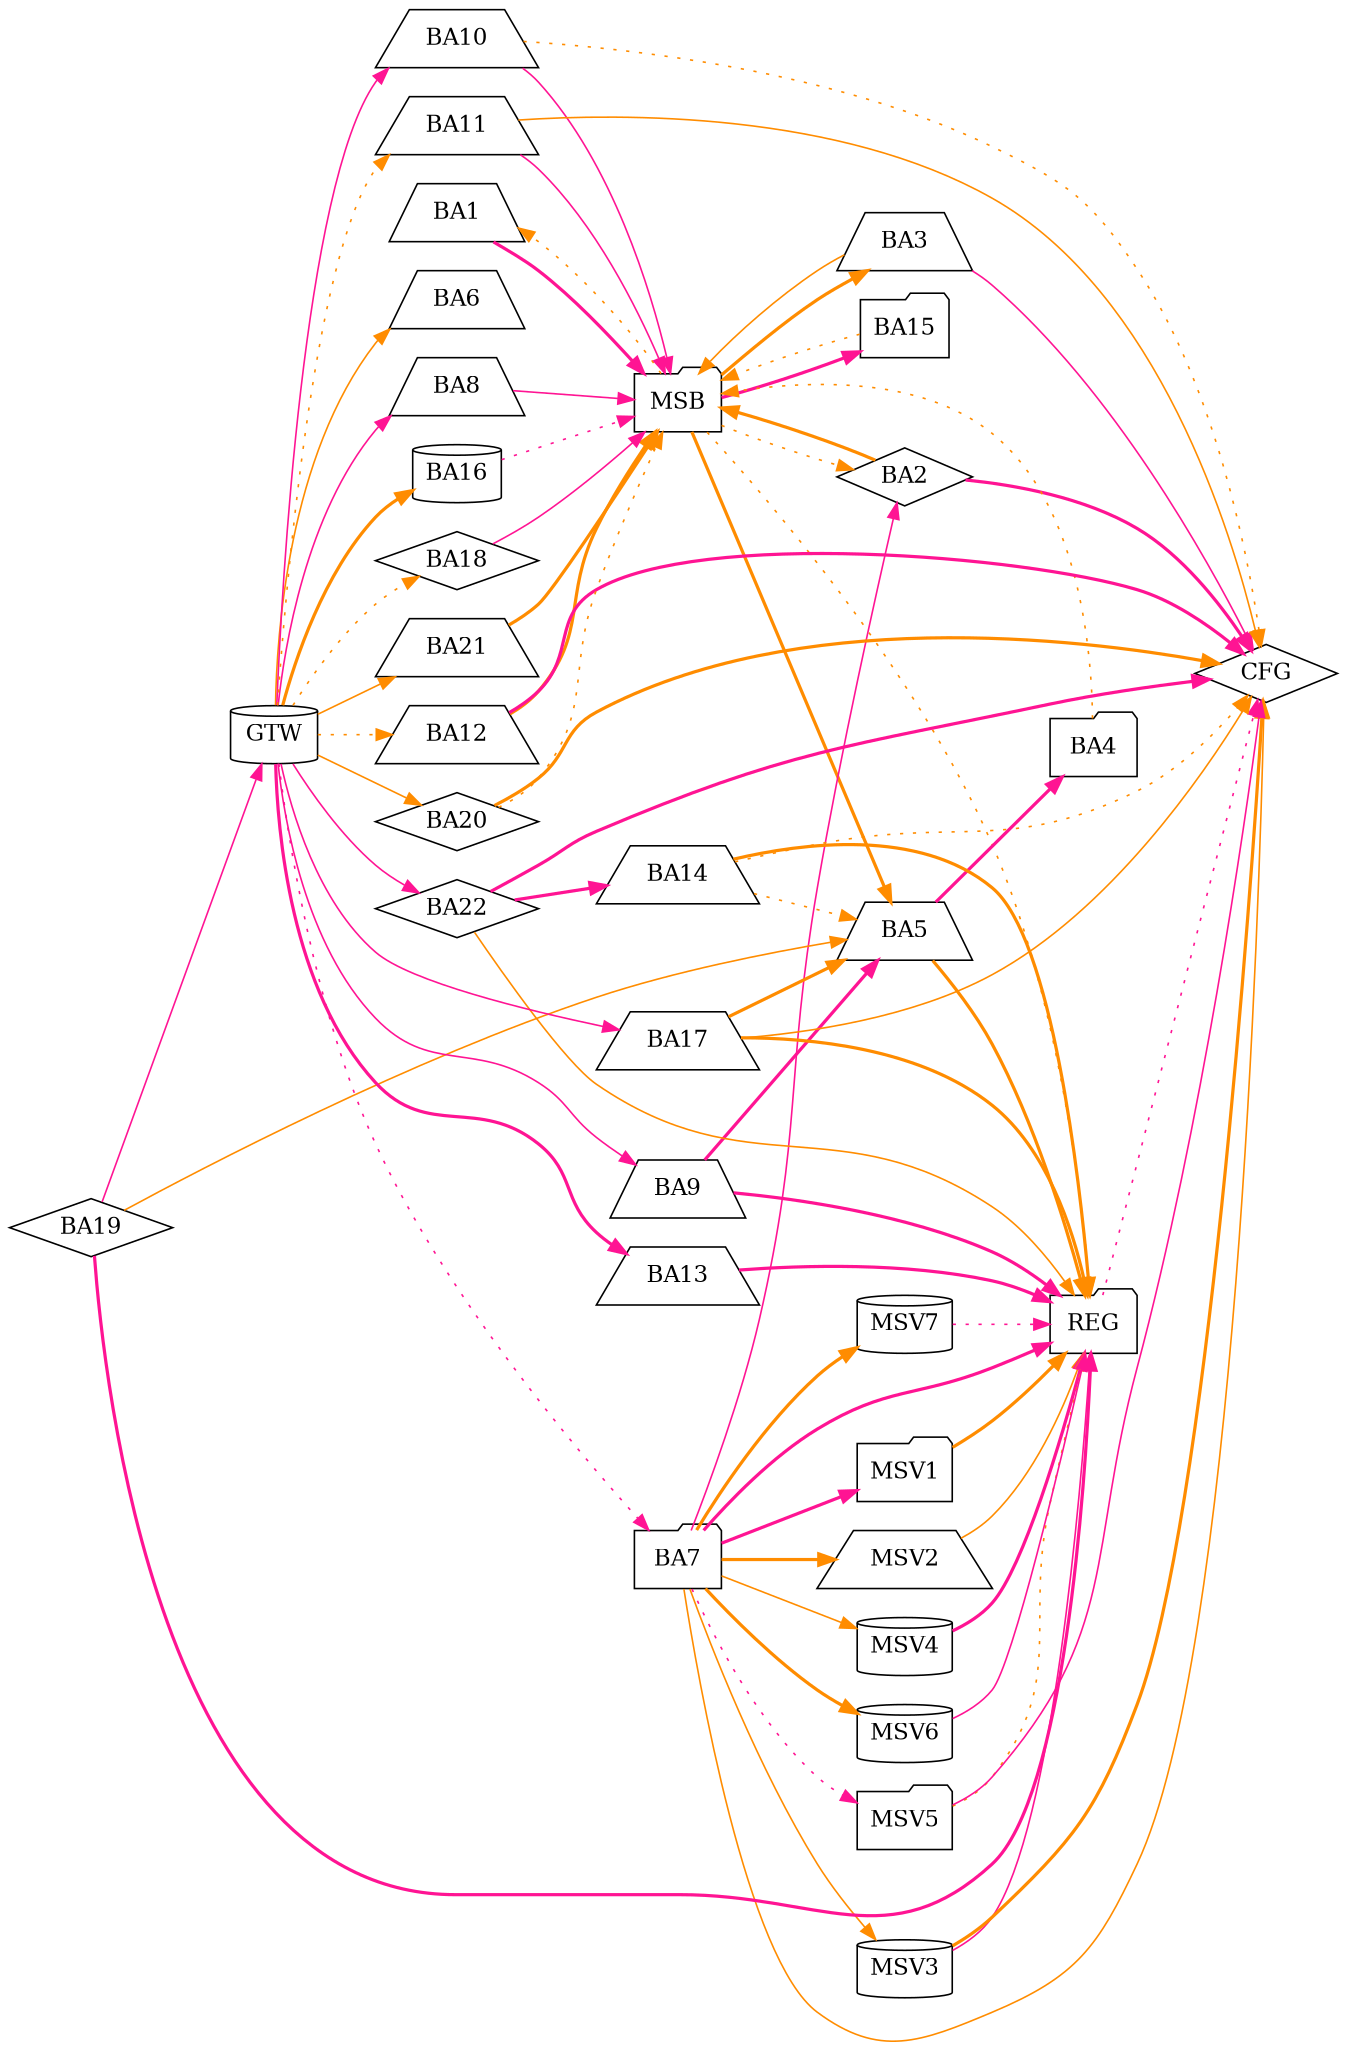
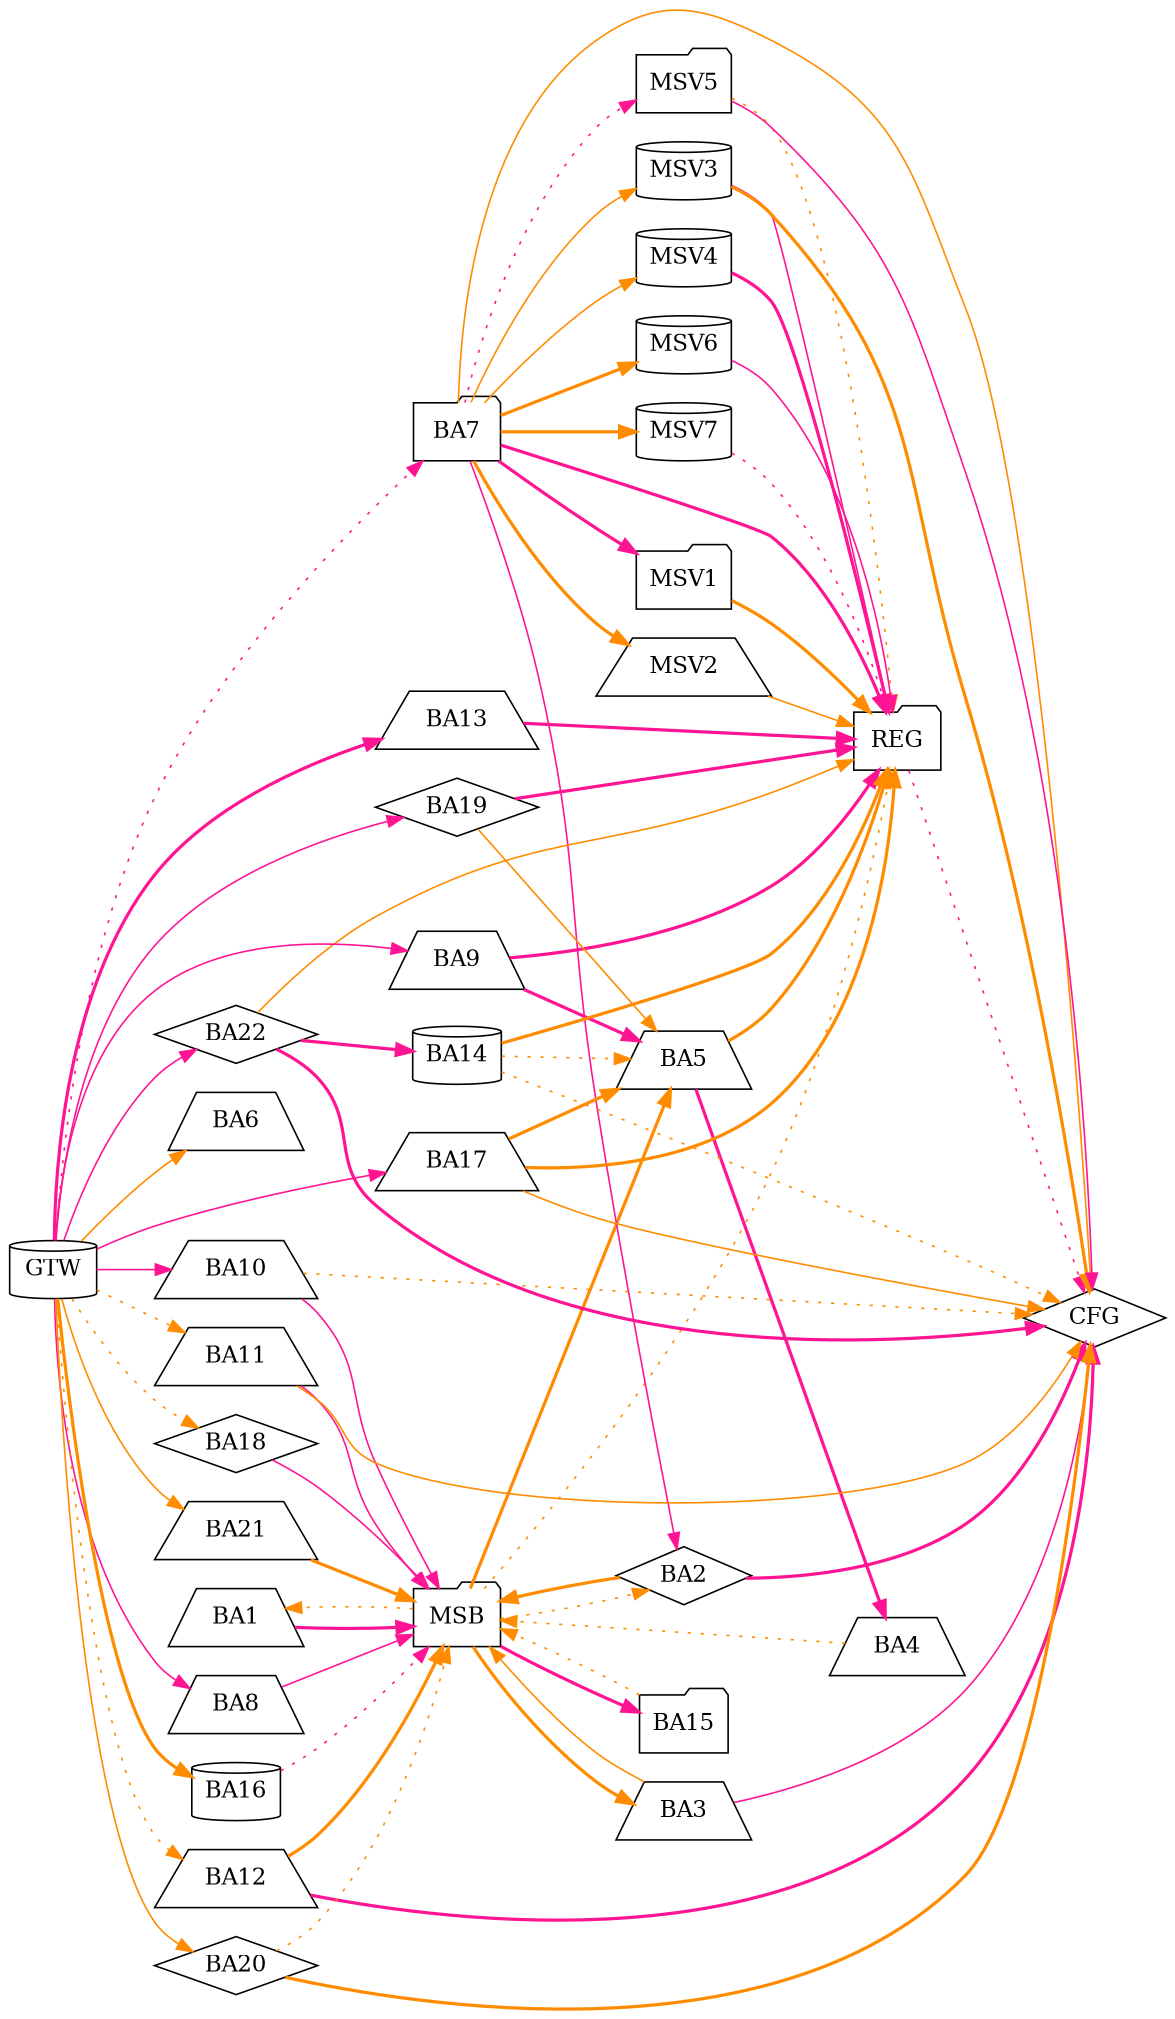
(1094, 748) -> (897, 1647)
(678, 875) -> (457, 1055)
(179, 991) -> (141, 965)
